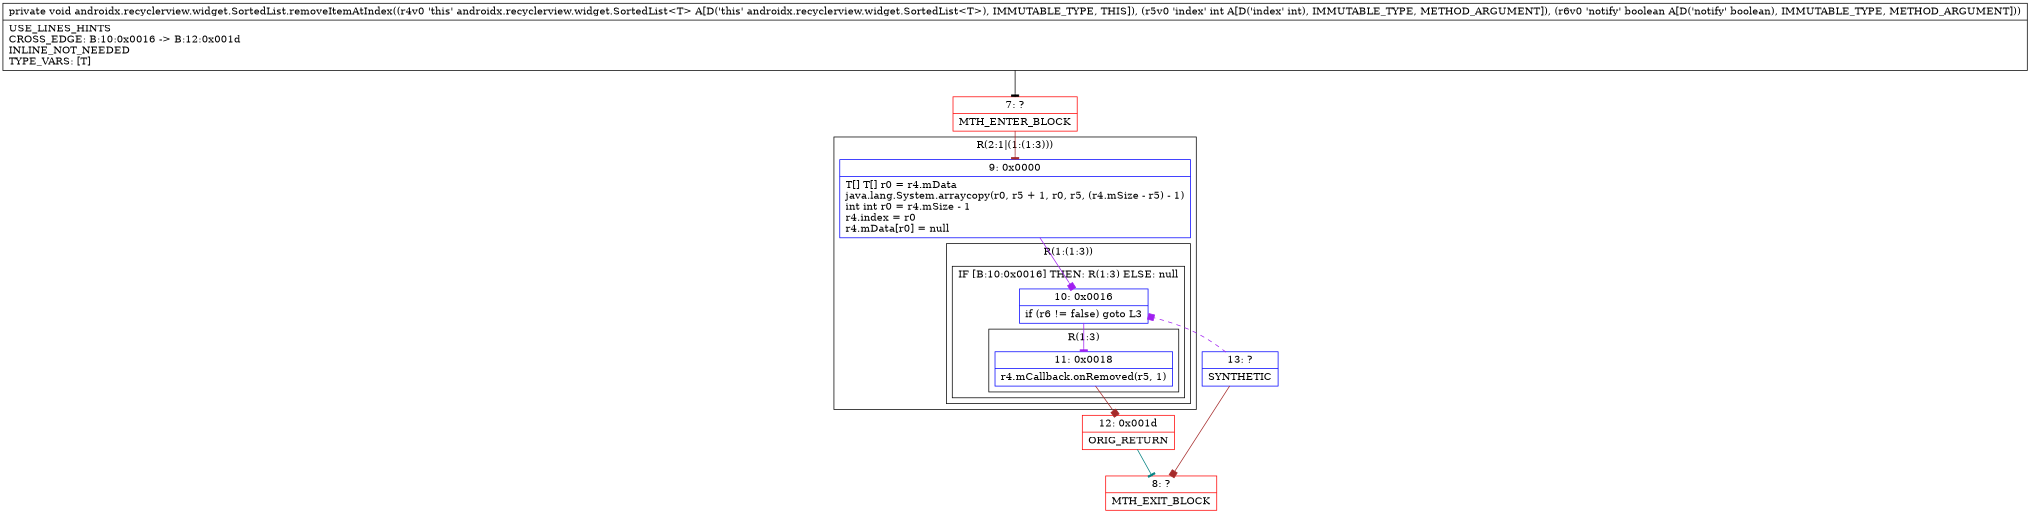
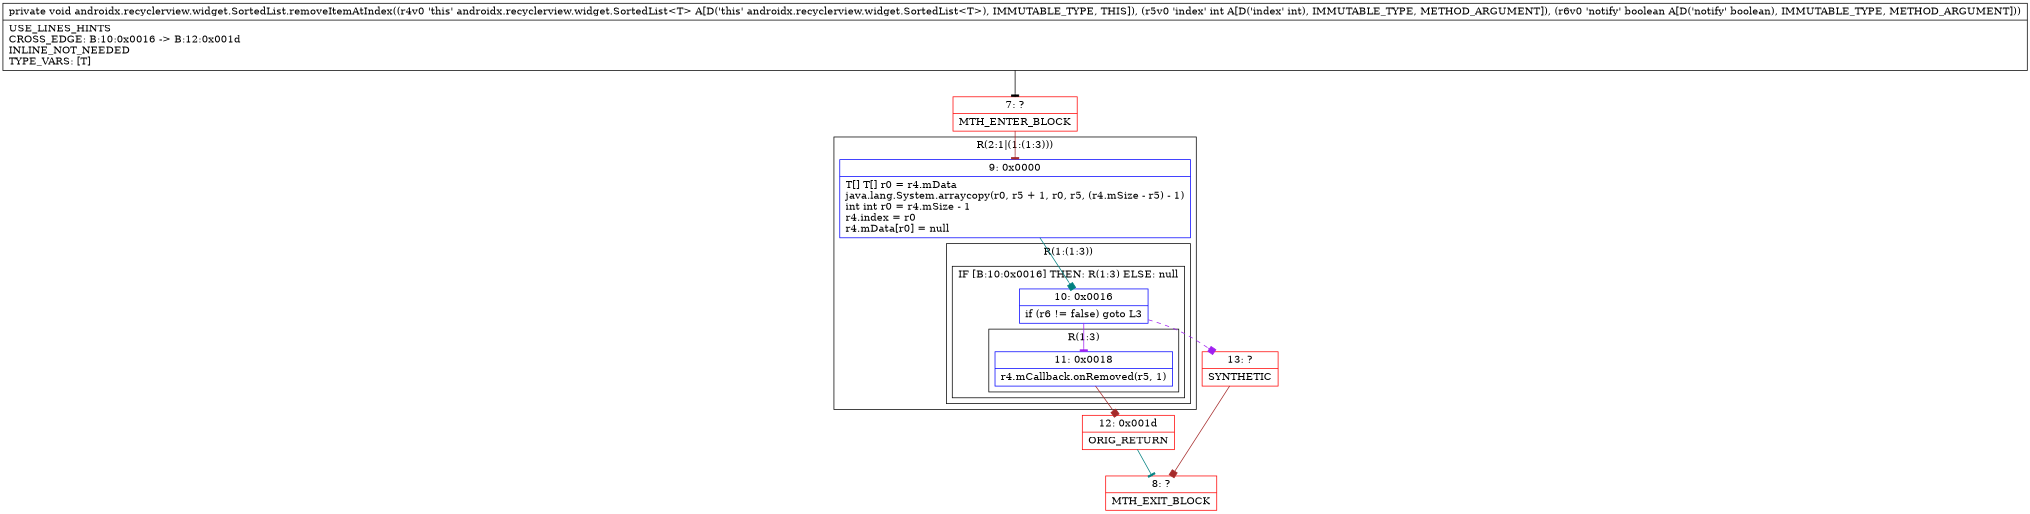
(1054, 260) -> (1054, 260)
(1201, 336) -> (1179, 331)
(1240, 369) -> (1240, 369)
